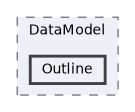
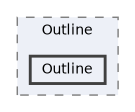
(68, 31) -> (68, 31)
